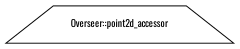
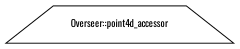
(120, 25) -> (120, 25)
